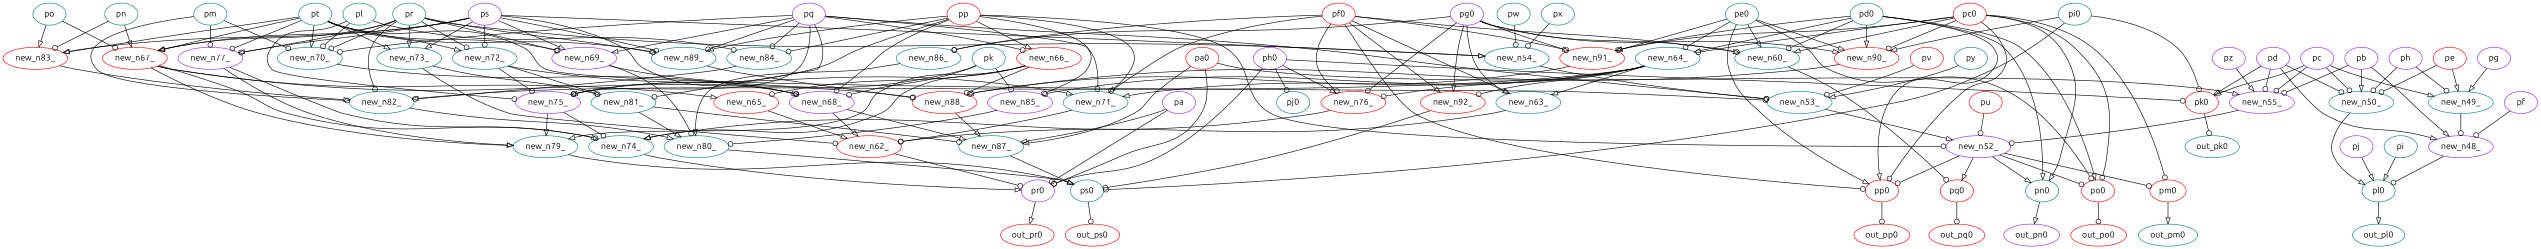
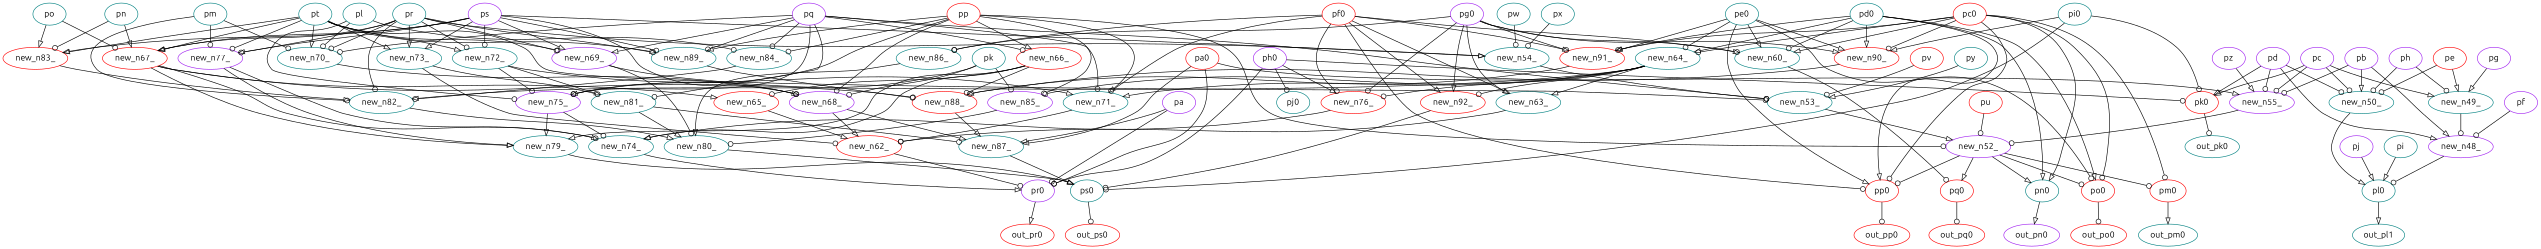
(2379, 235) -> (2379, 235)
